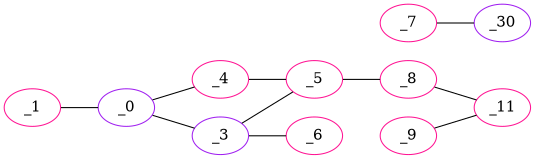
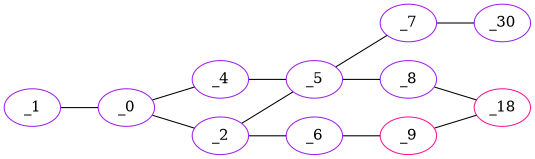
(408, 23) -> (408, 23)
none -> (361, 51)
(220, 79) -> (220, 79)
(314, 79) -> (314, 79)
(408, 79) -> (408, 79)
(32, 108) -> (32, 108)
(502, 108) -> (502, 108)
(220, 136) -> (220, 136)
(314, 136) -> (314, 136)
none -> (362, 136)
